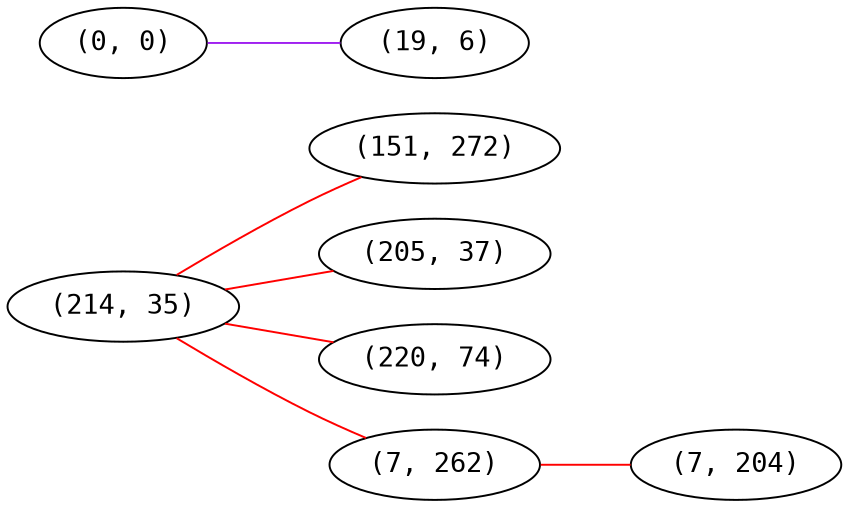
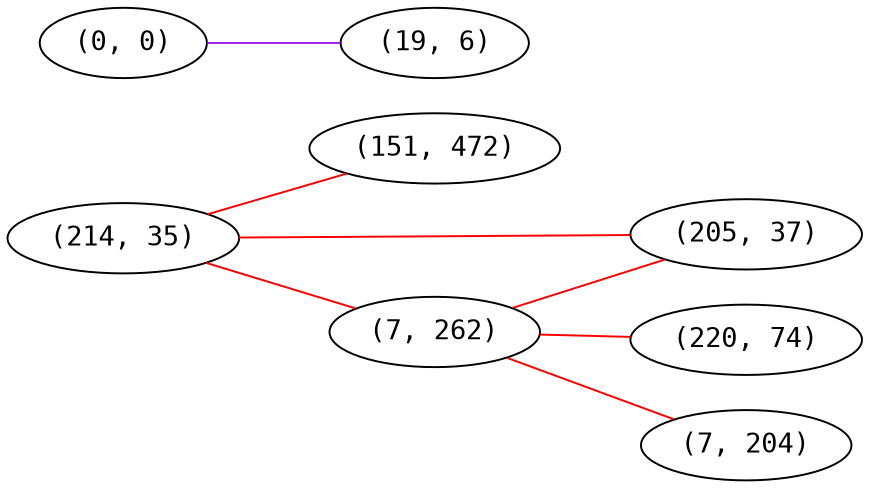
(435, 148) -> (435, 148)
none -> (589, 284)
(279, 333) -> (585, 336)
